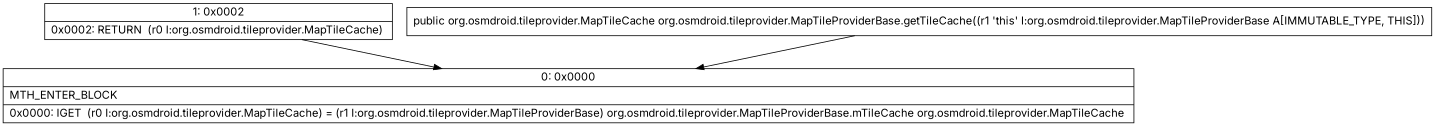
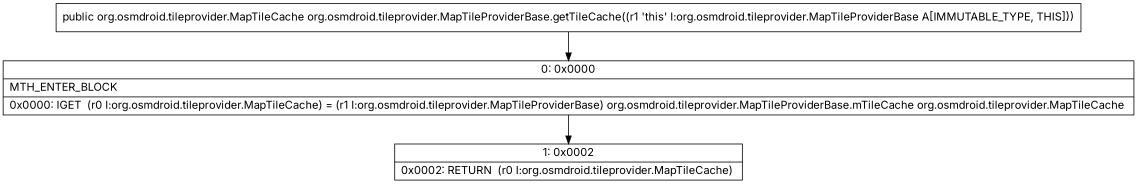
(368, 53) -> (569, 126)
